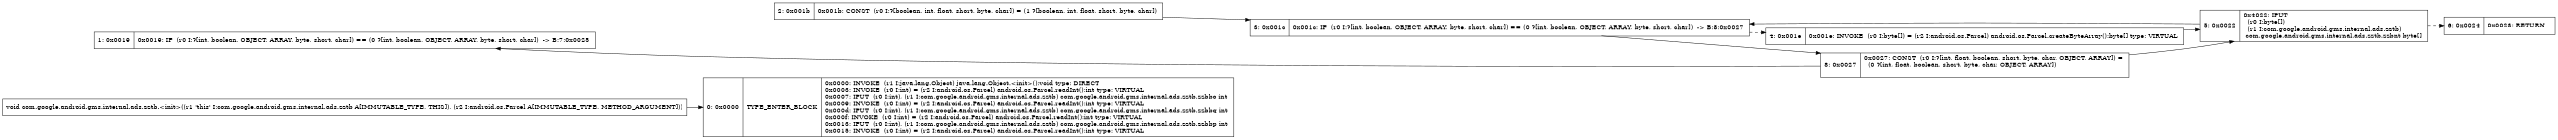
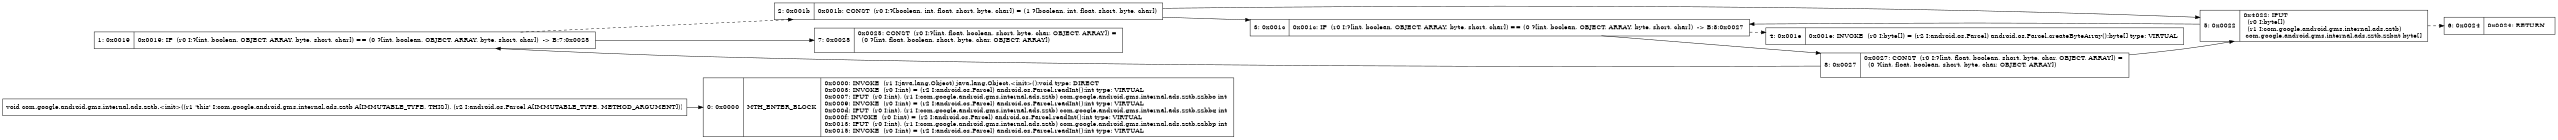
none -> (654, 26)
(2519, 26) -> (2519, 26)
(2190, 30) -> (1679, 7)
none -> (968, 40)
(782, 107) -> (782, 107)
